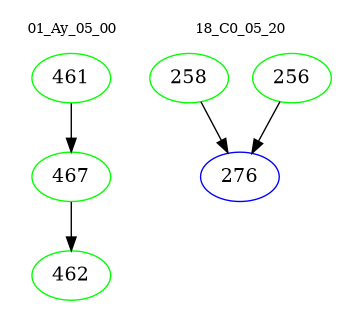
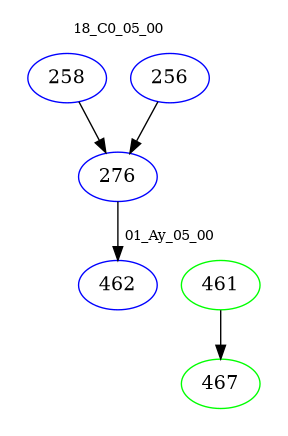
(241, 29) -> (119, 29)
(189, 78) -> (67, 78)
(292, 78) -> (170, 78)
(71, 219) -> (118, 232)
(71, 276) -> (118, 285)
